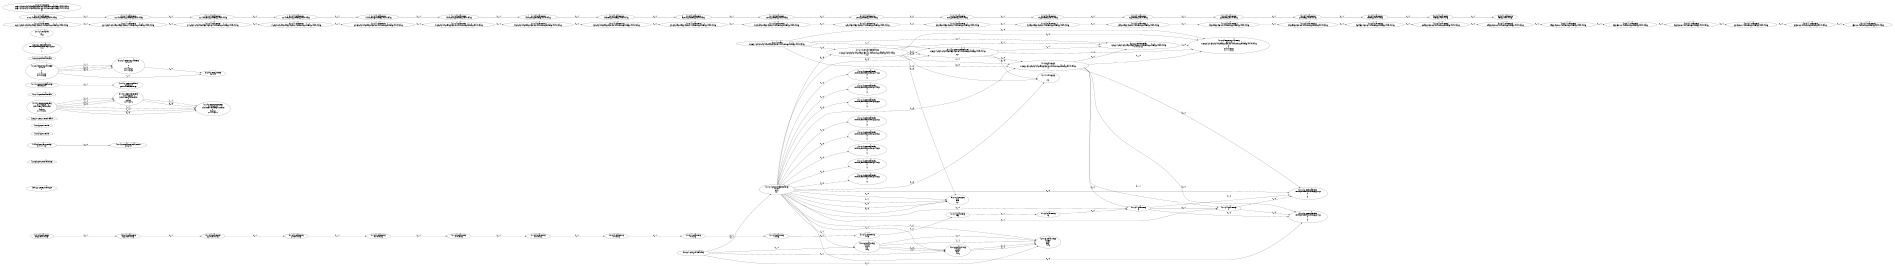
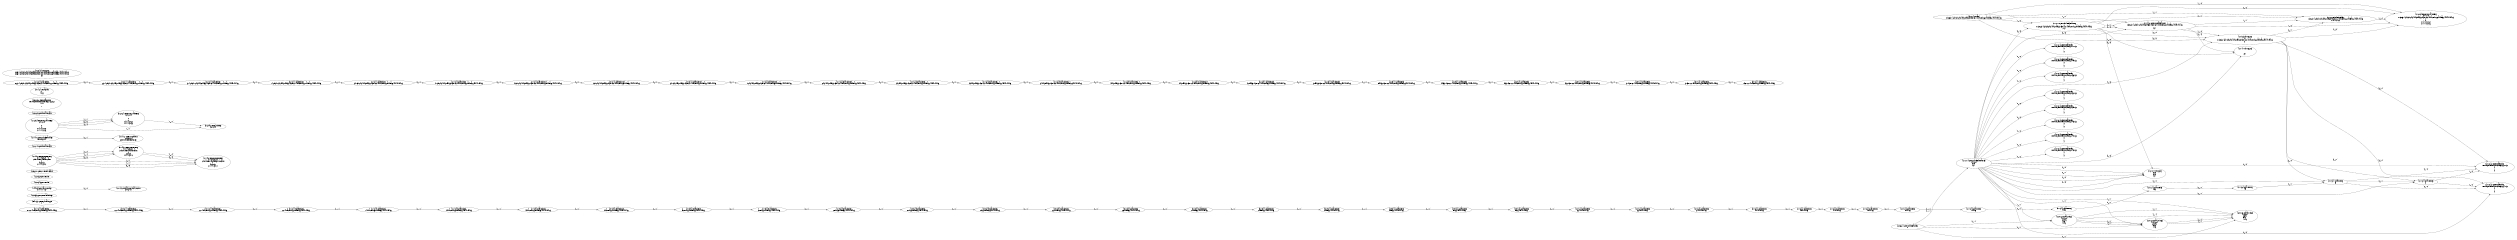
none -> (1460, 210)
